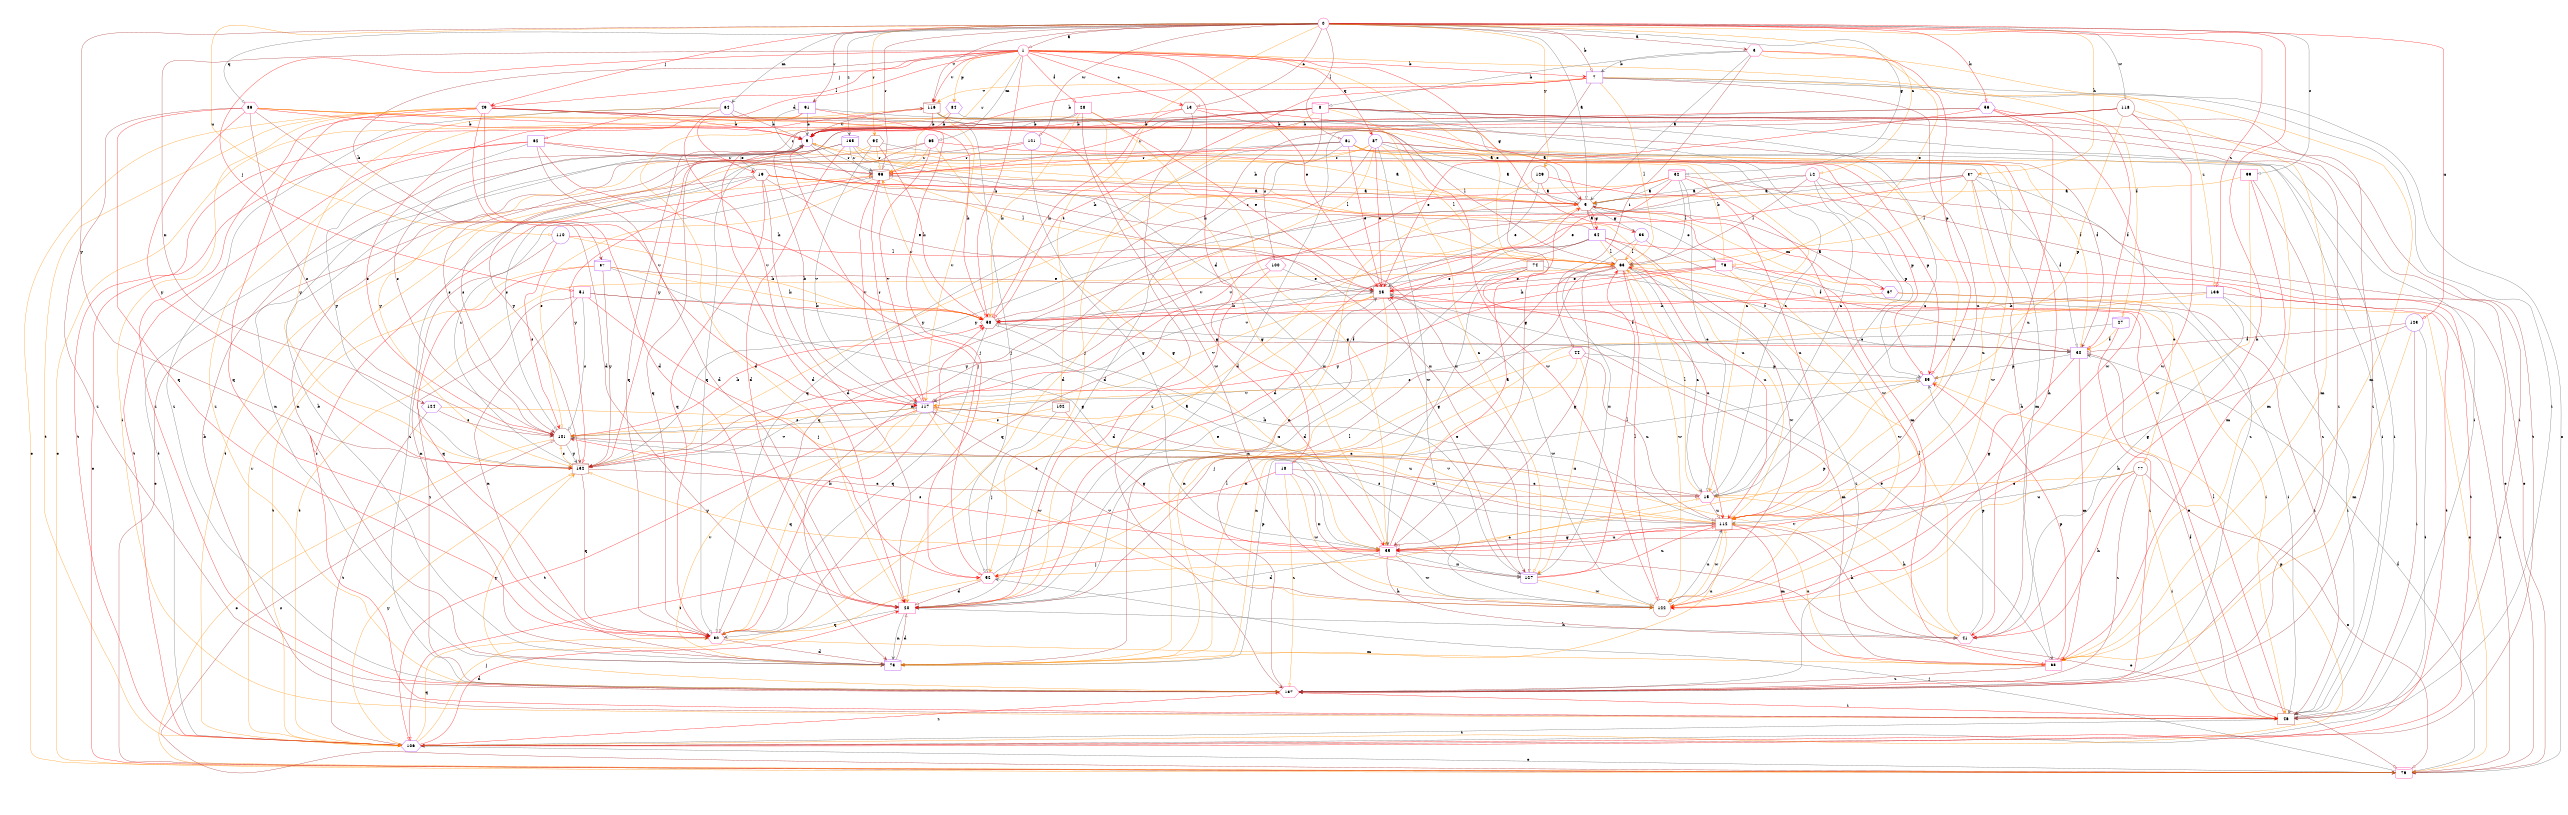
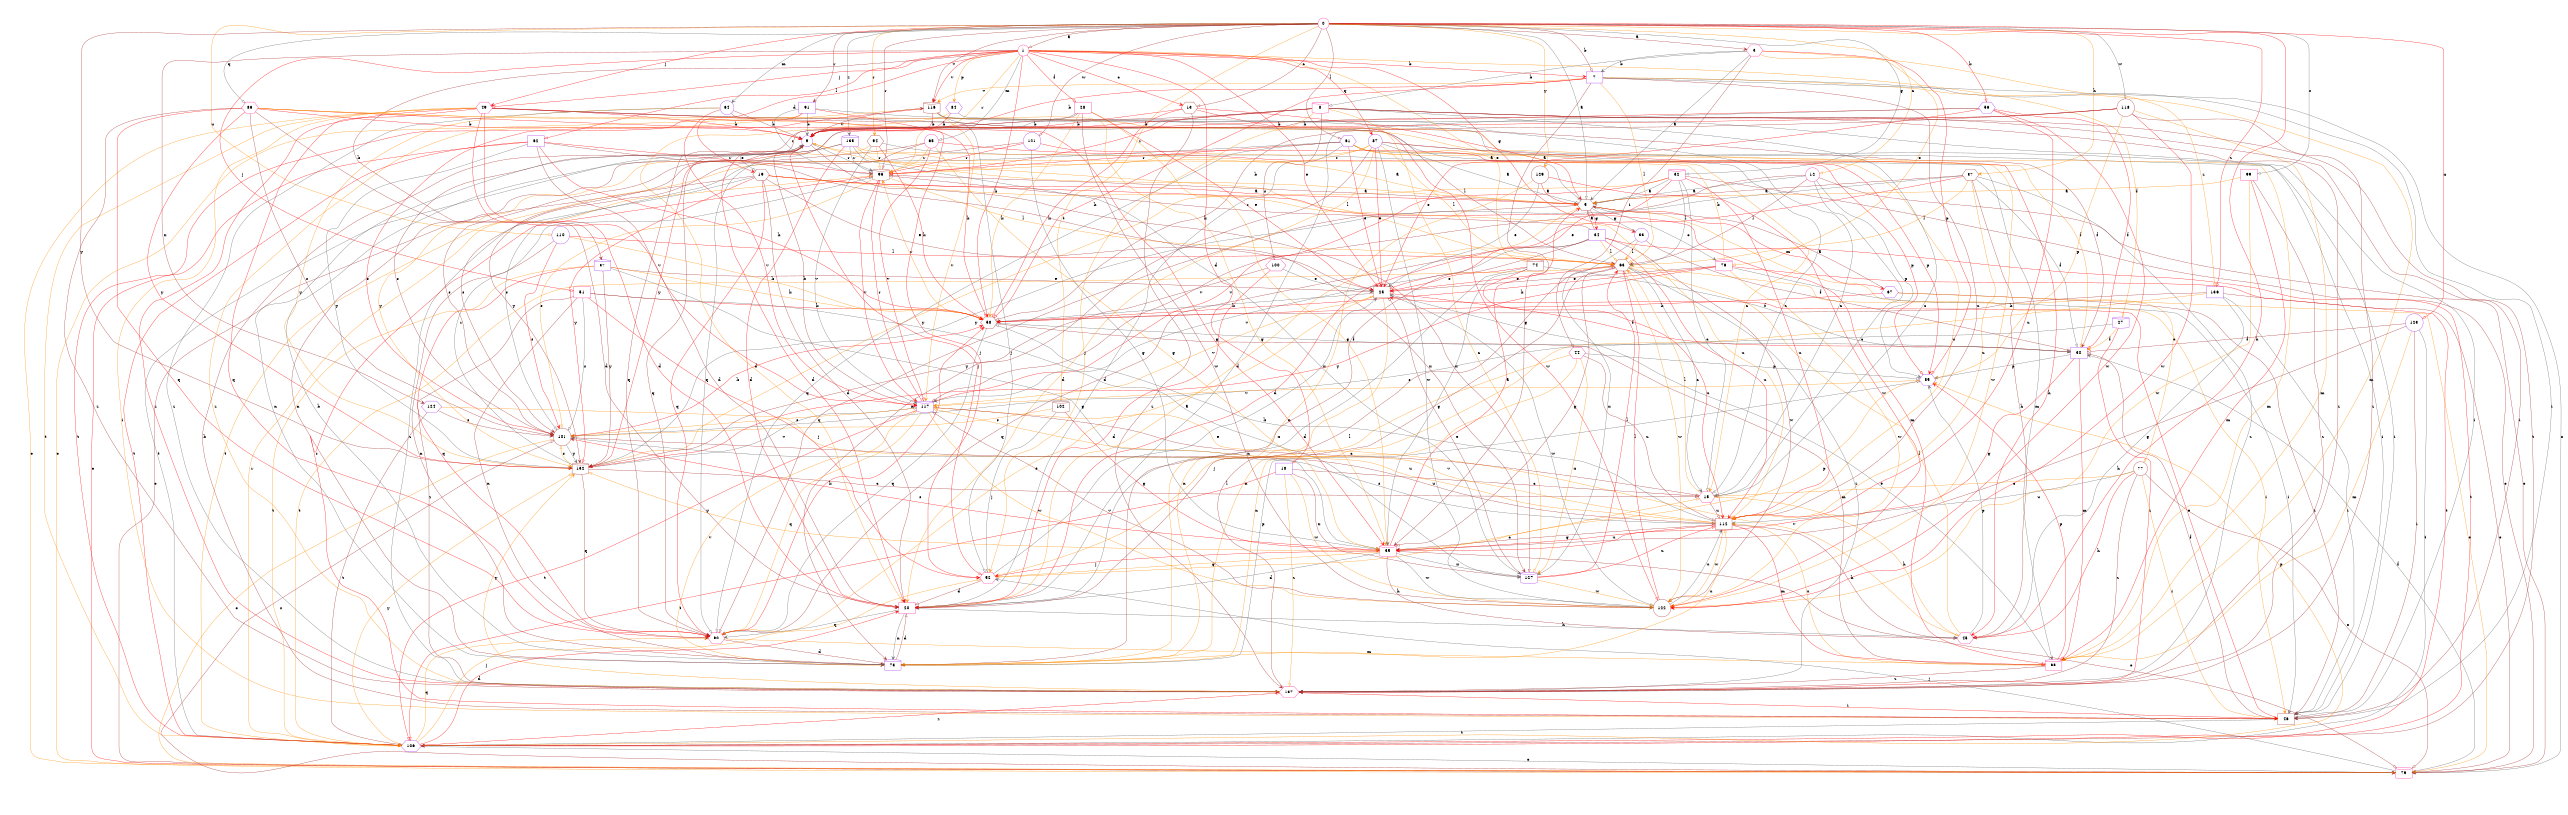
(2142, 317) -> none
none -> (1186, 565)
(1965, 638) -> (1965, 638)
